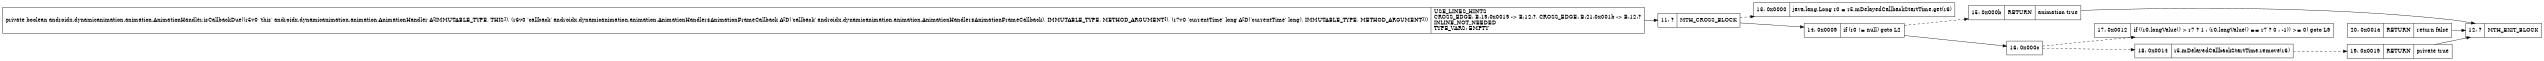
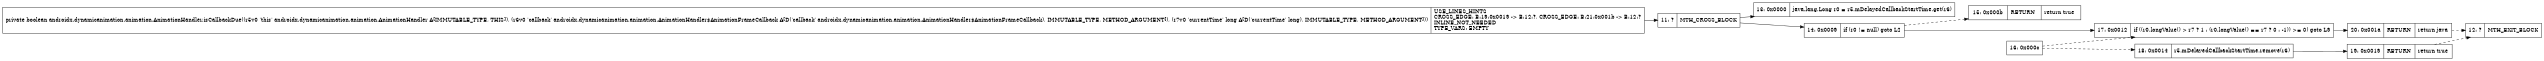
(2276, 9) -> none
(2058, 13) -> (2059, 13)
(1745, 17) -> (1745, 17)
none -> (2339, 30)
(2433, 30) -> (2433, 30)
(2457, 30) -> (2457, 30)
(1954, 41) -> (1997, 30)
(2451, 41) -> (2451, 41)
(2318, 51) -> (2318, 51)
(2433, 51) -> (2433, 51)
